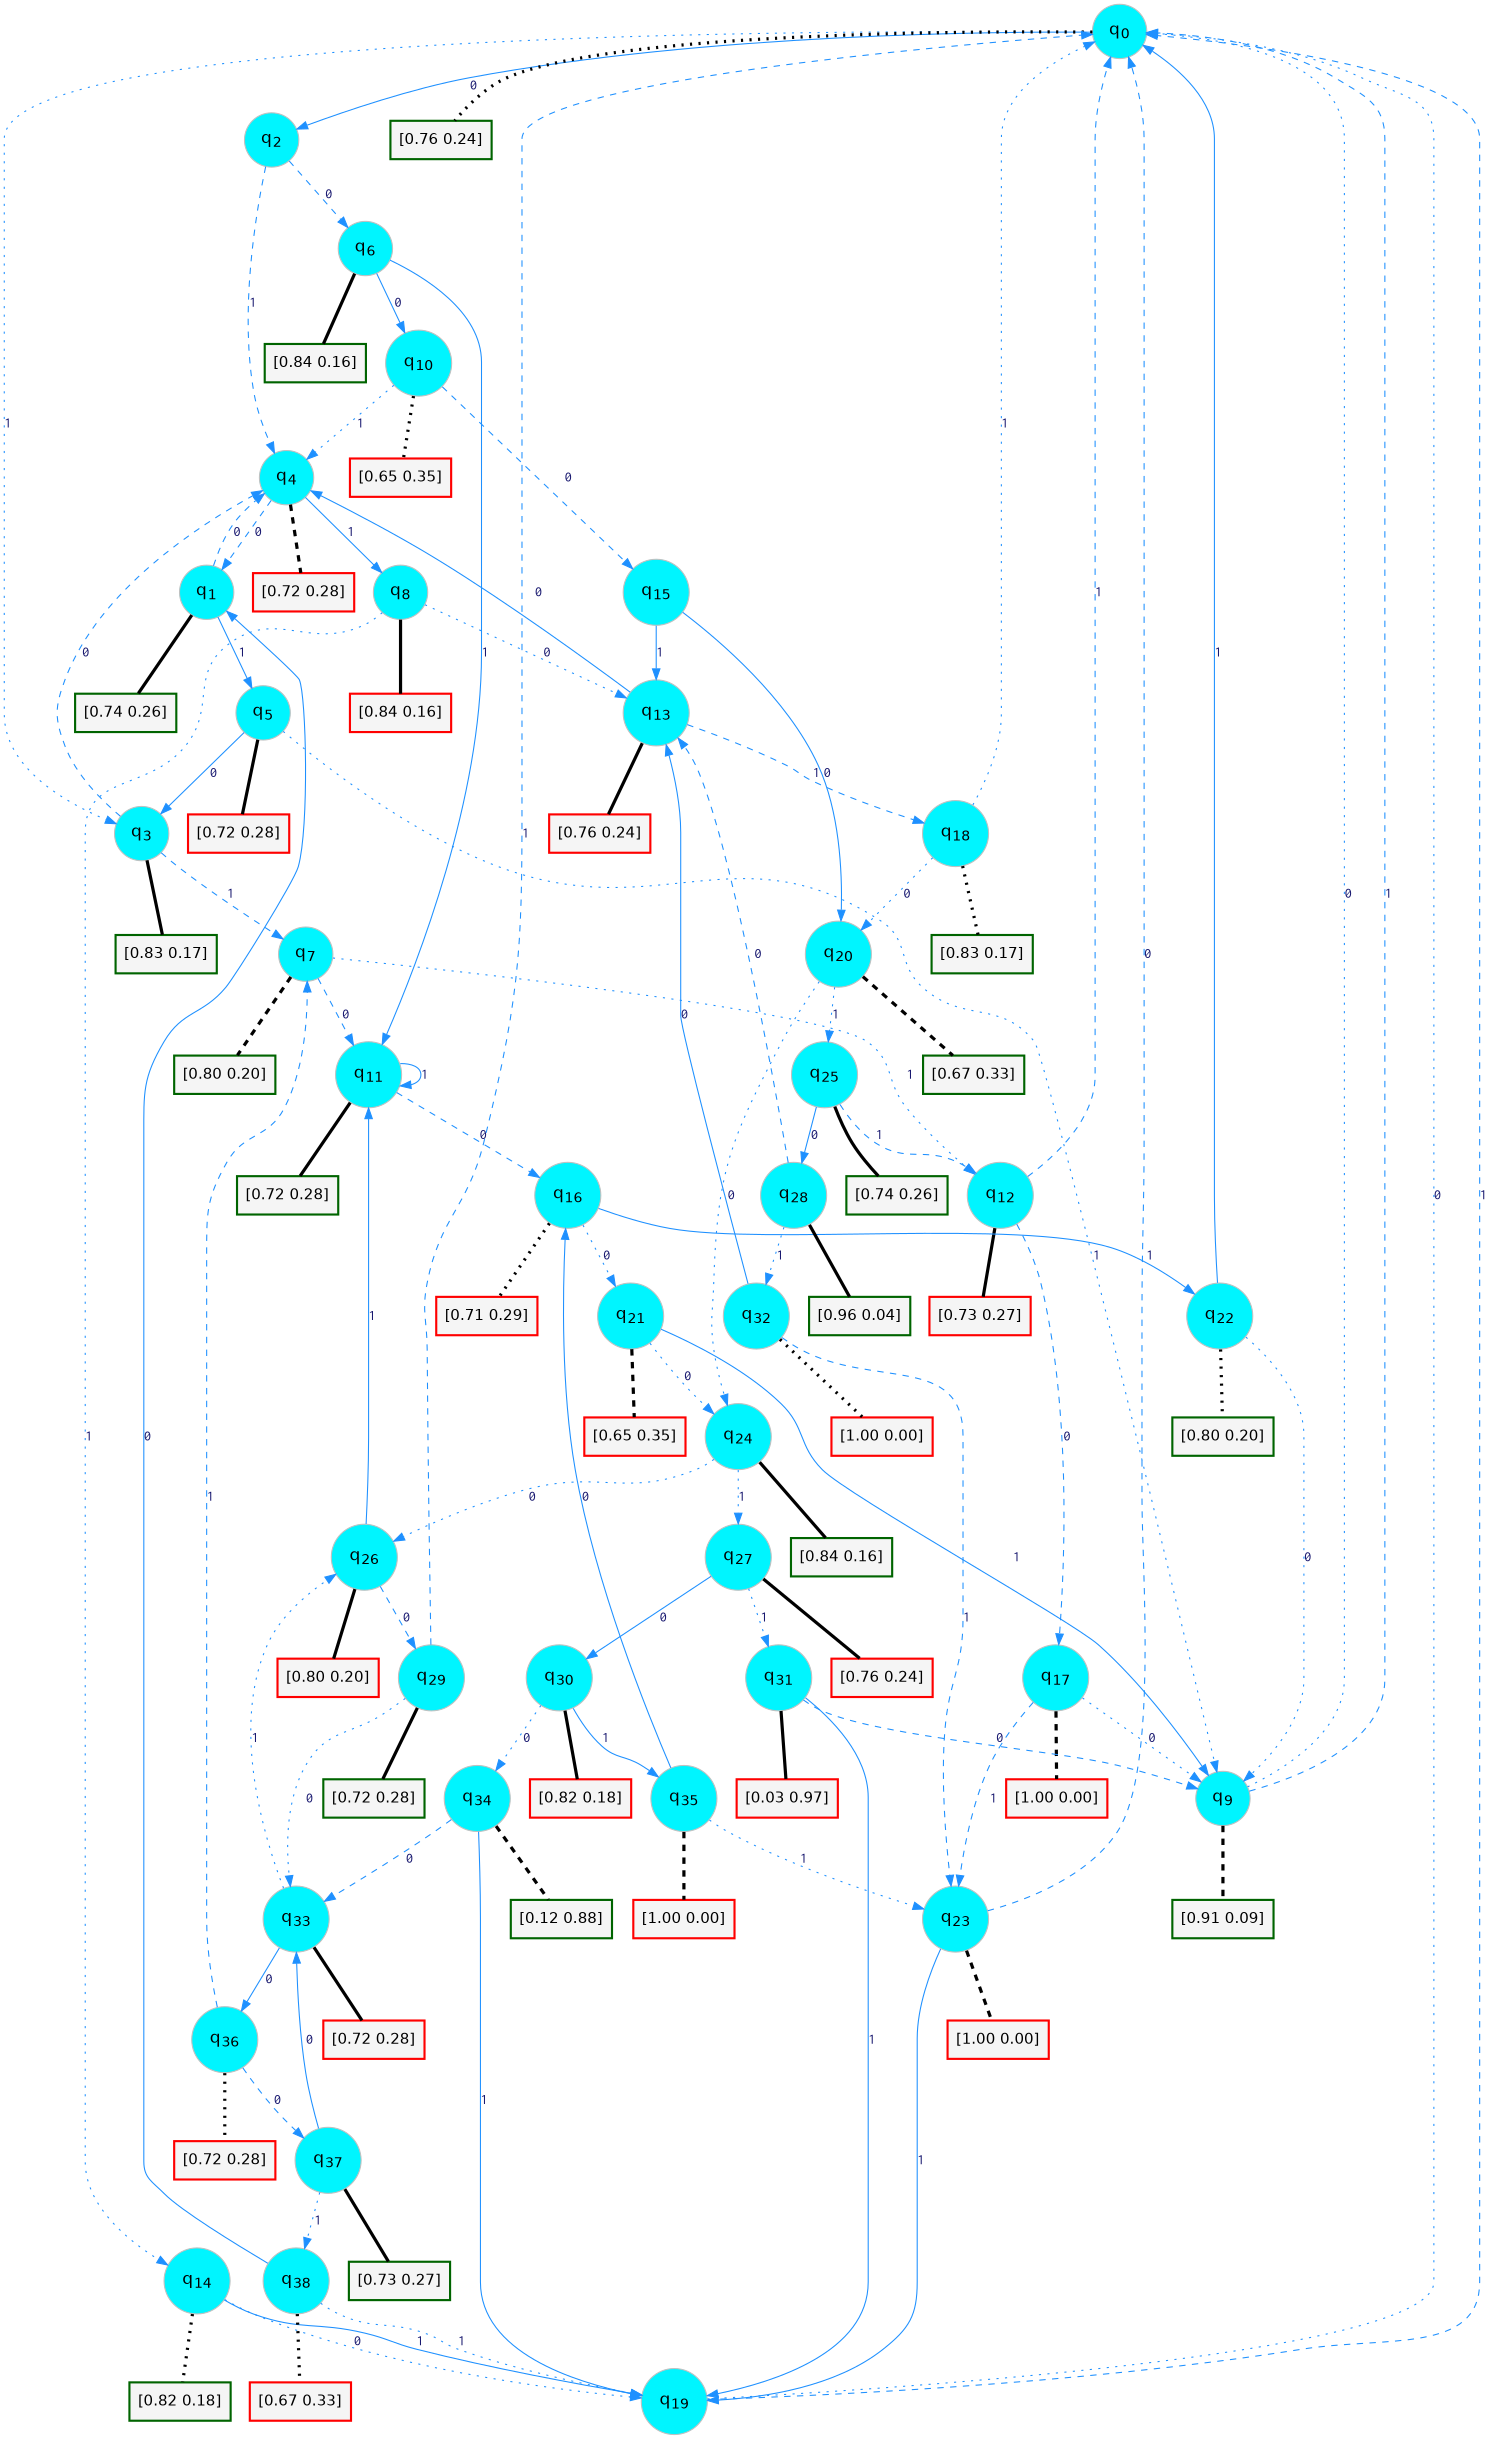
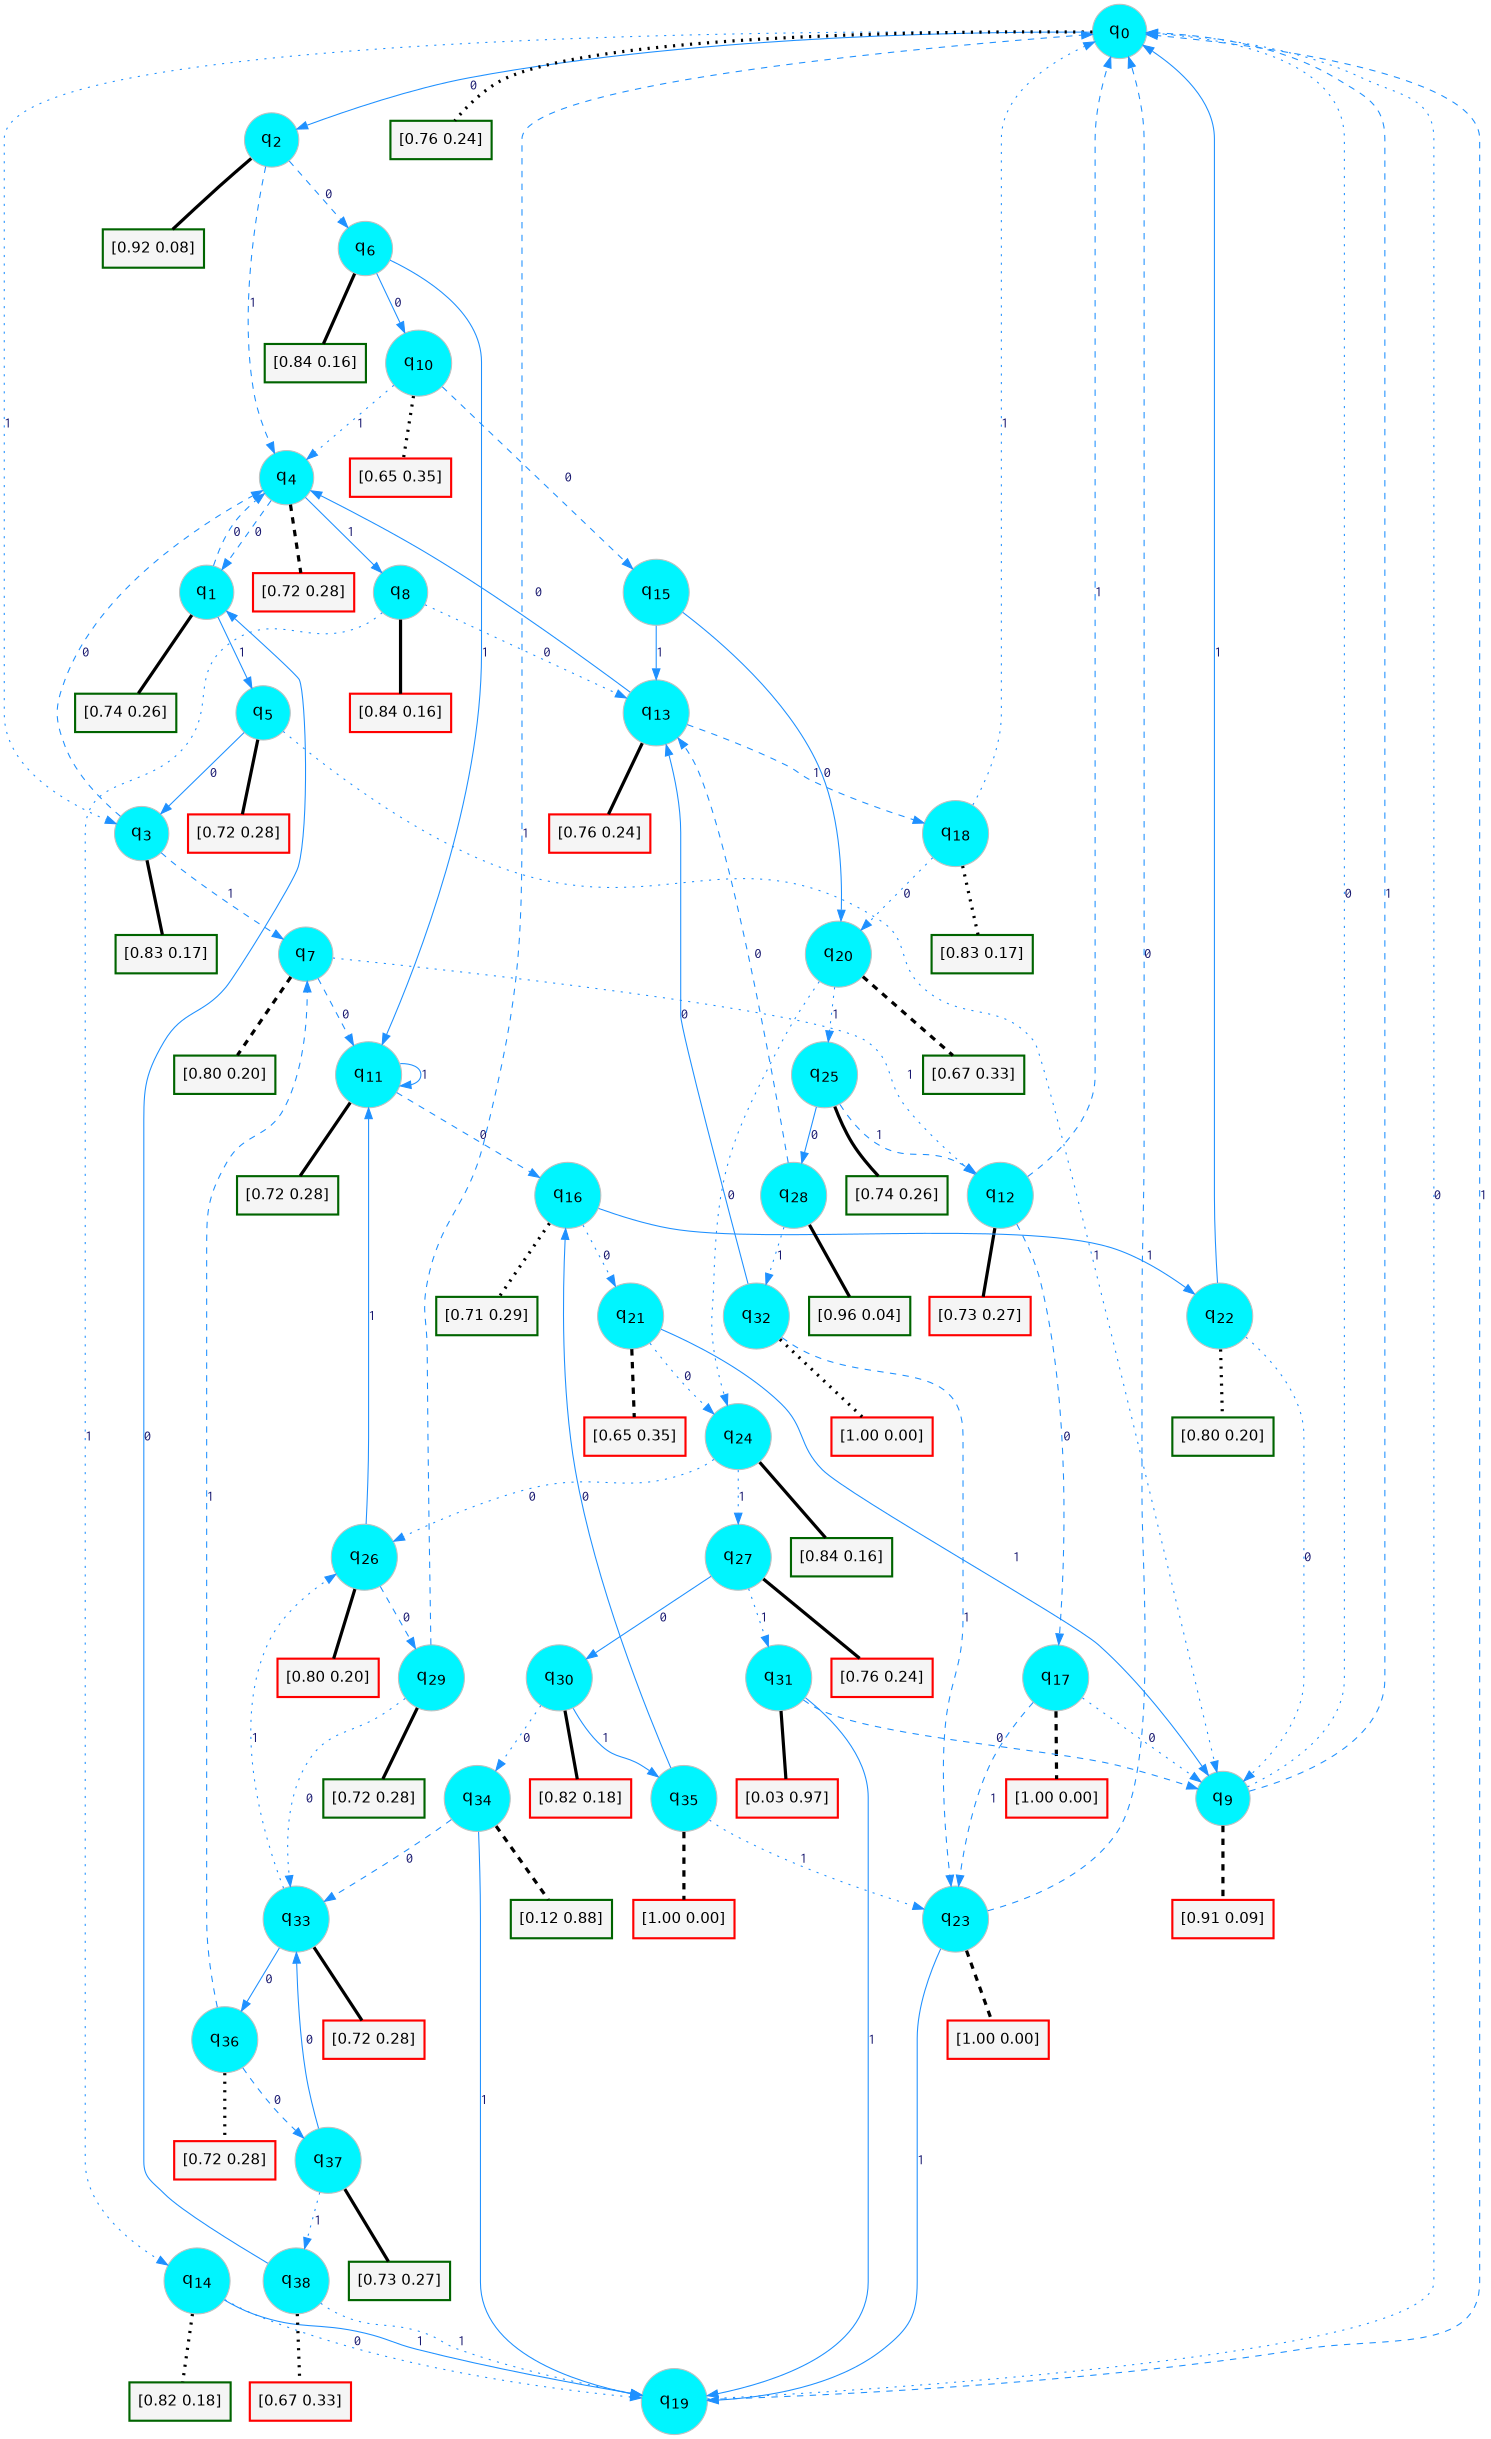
none -> (153, 249)
(487, 1316) -> (487, 1316)
(1223, 1919) -> (1223, 1919)
